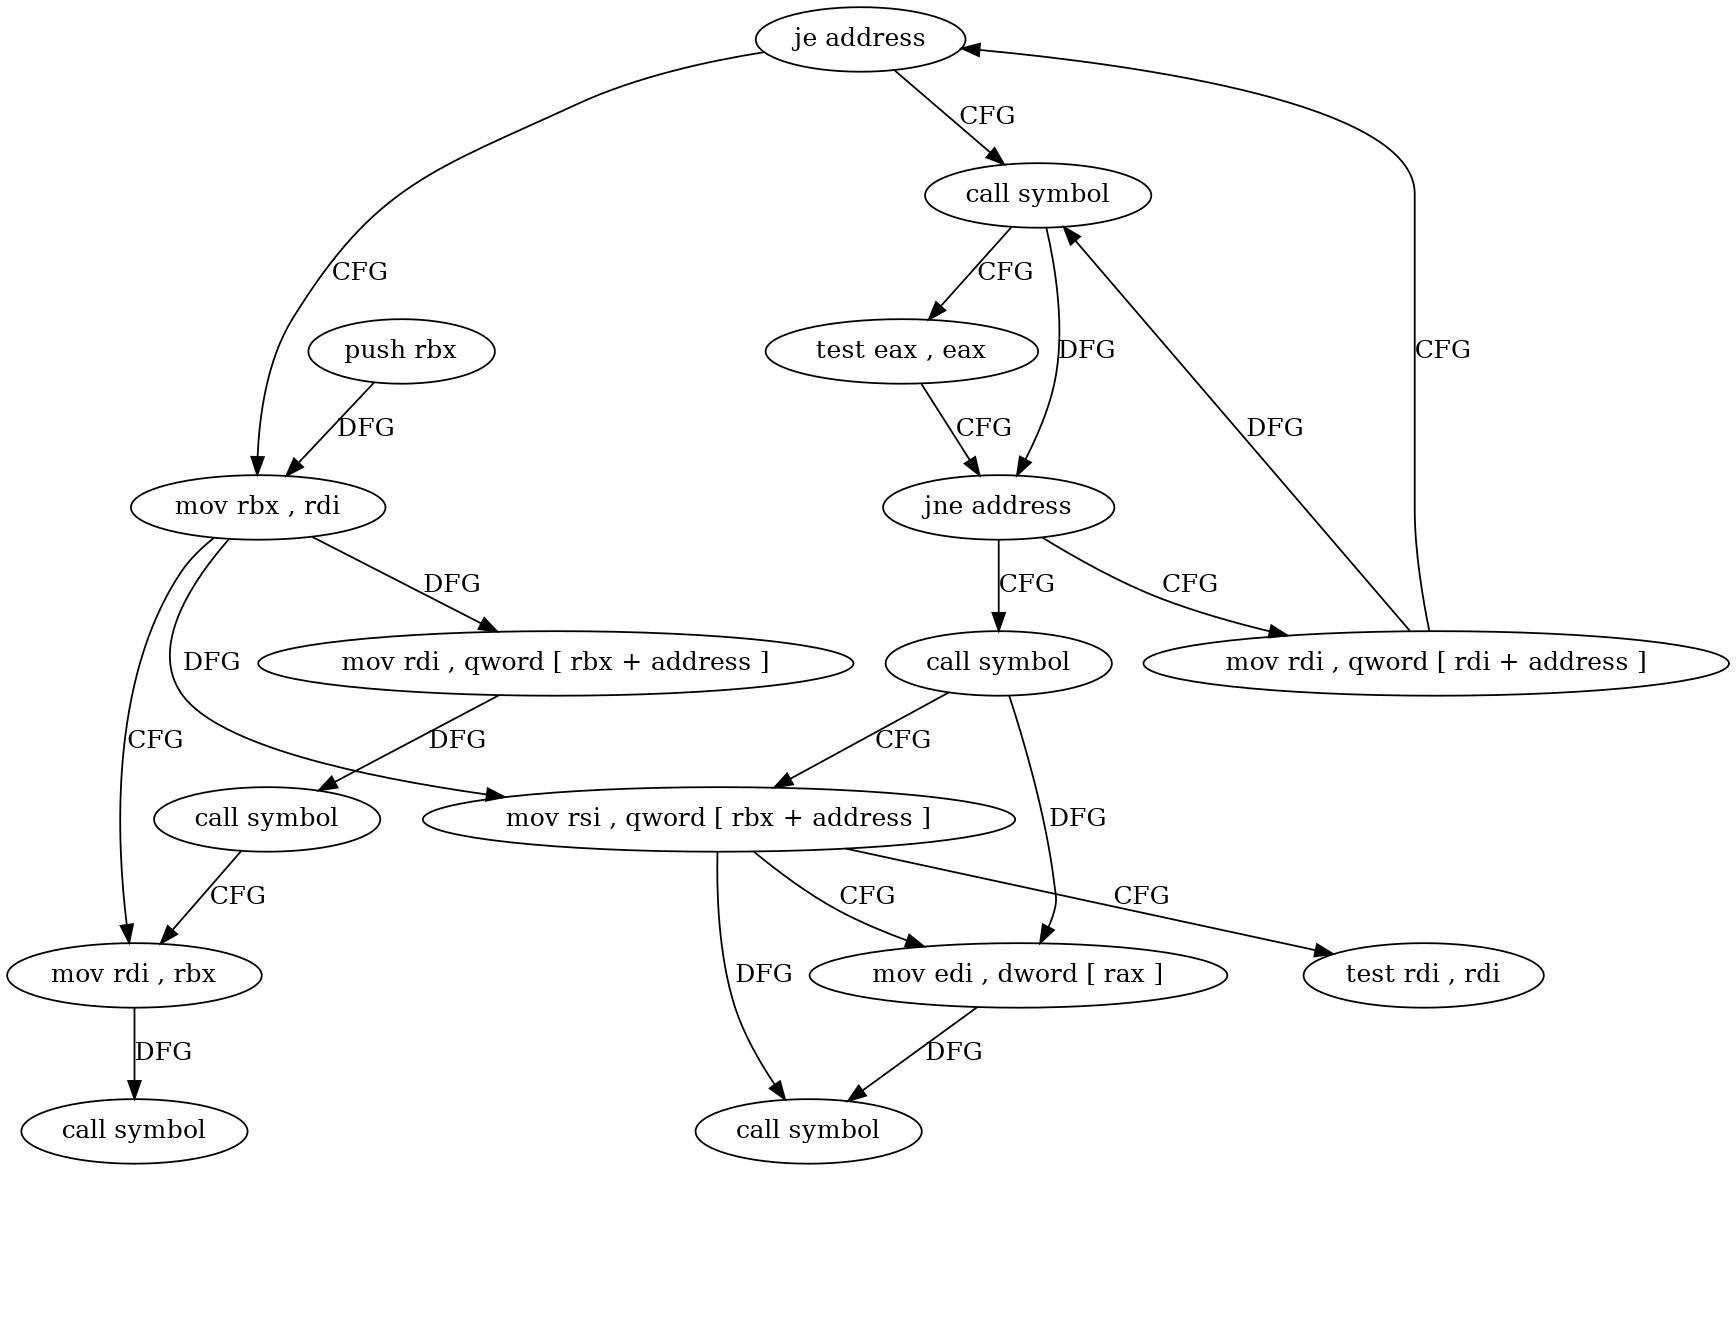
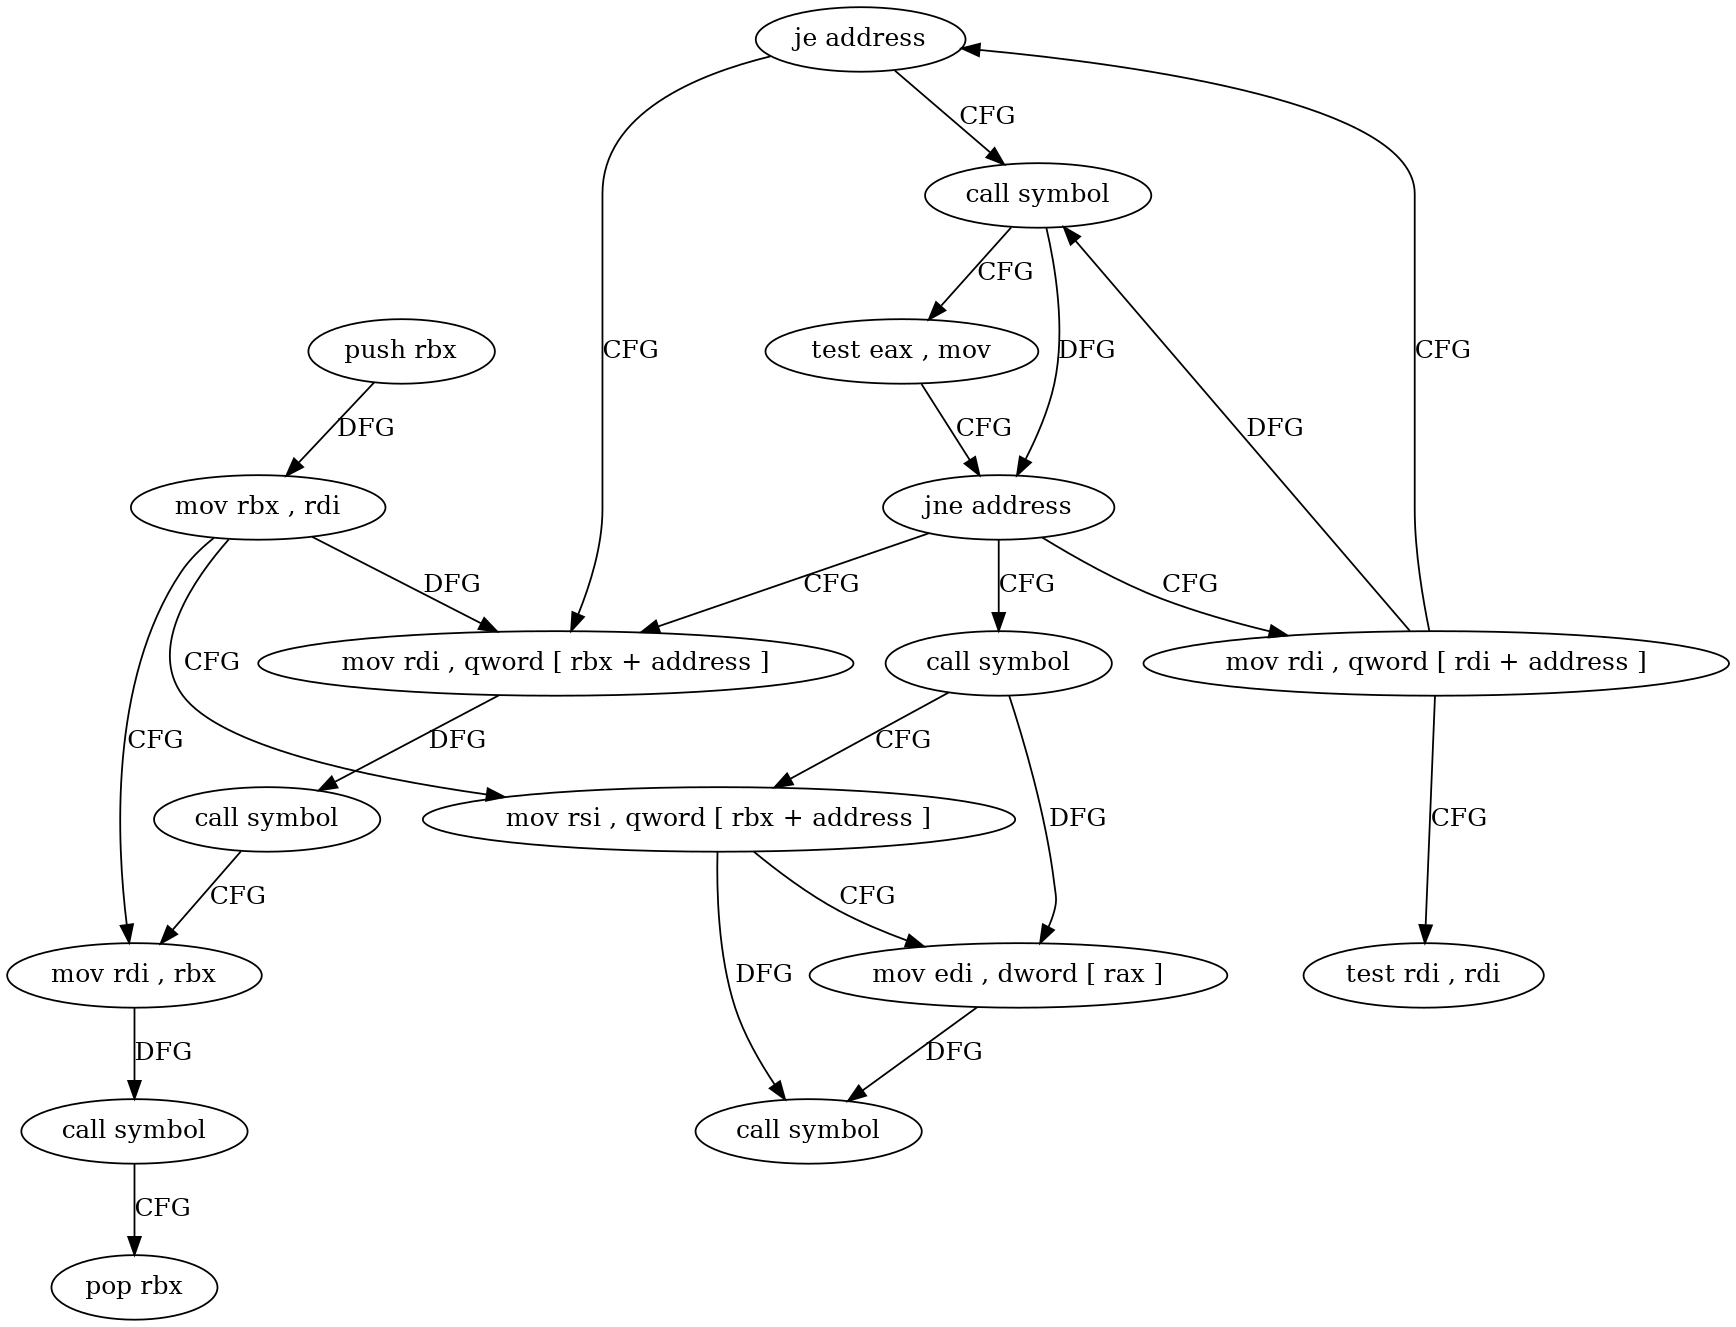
(436, 172) -> (602, 289)
(902, 351) -> (902, 351)
none -> (794, 580)
(212, 663) -> (212, 663)
(1080, 899) -> (1430, 810)
none -> (134, 1287)
